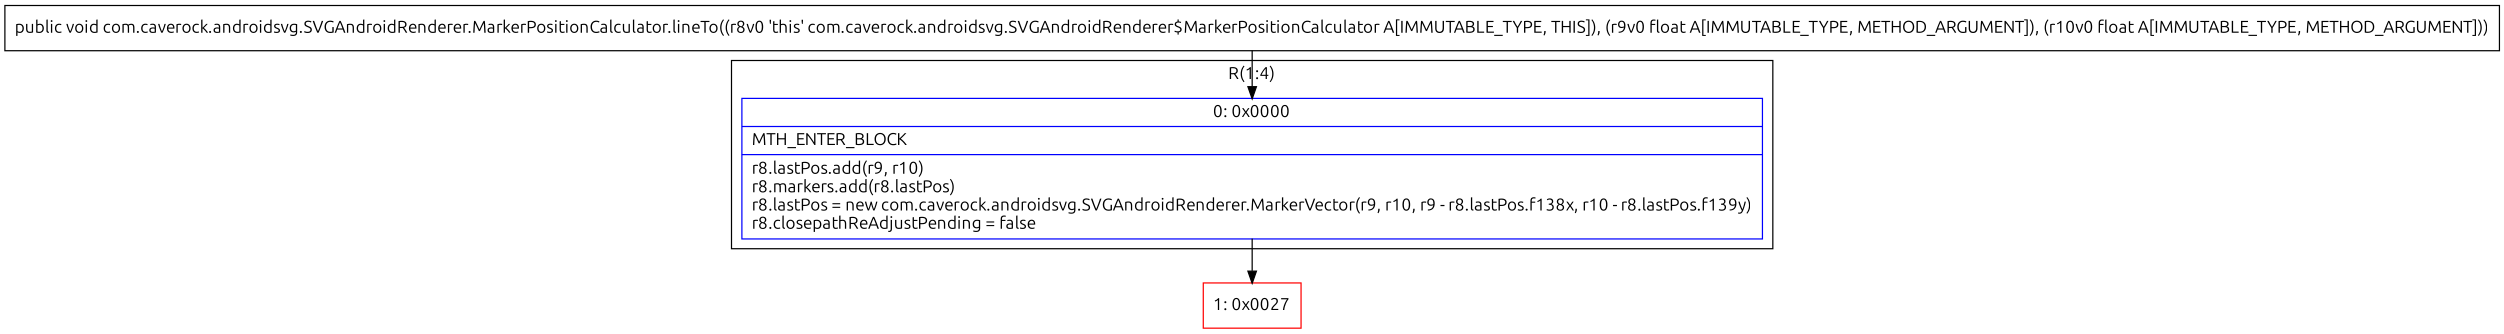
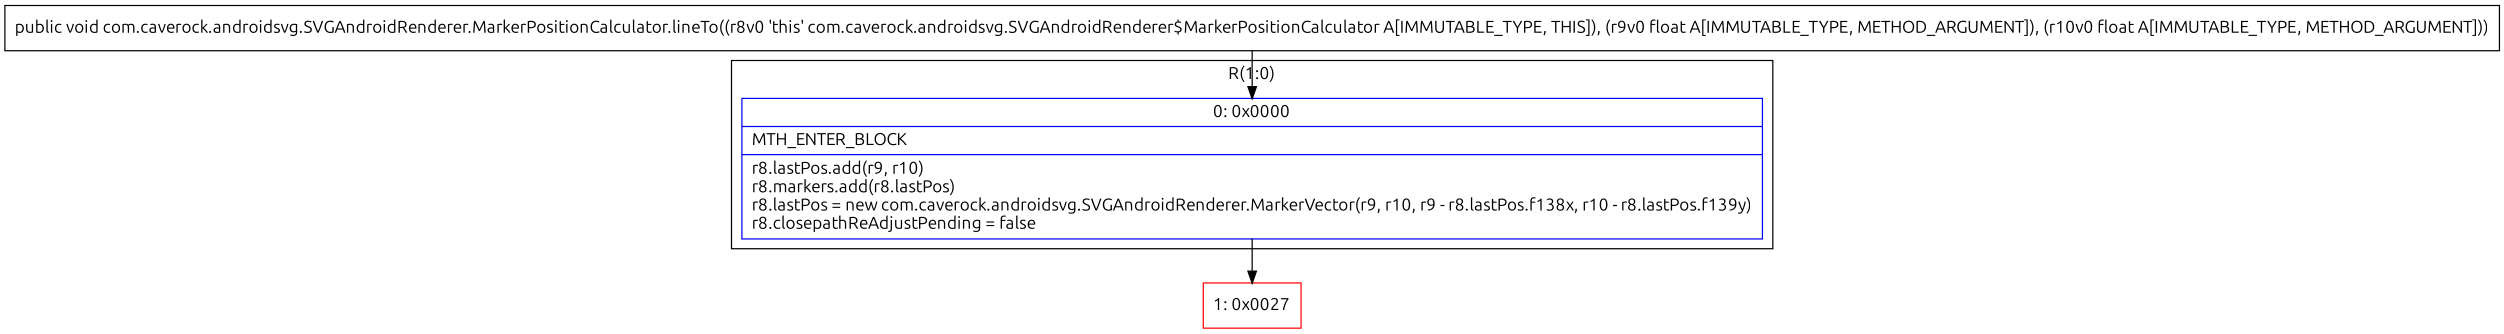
(1252, 75) -> (1252, 75)
